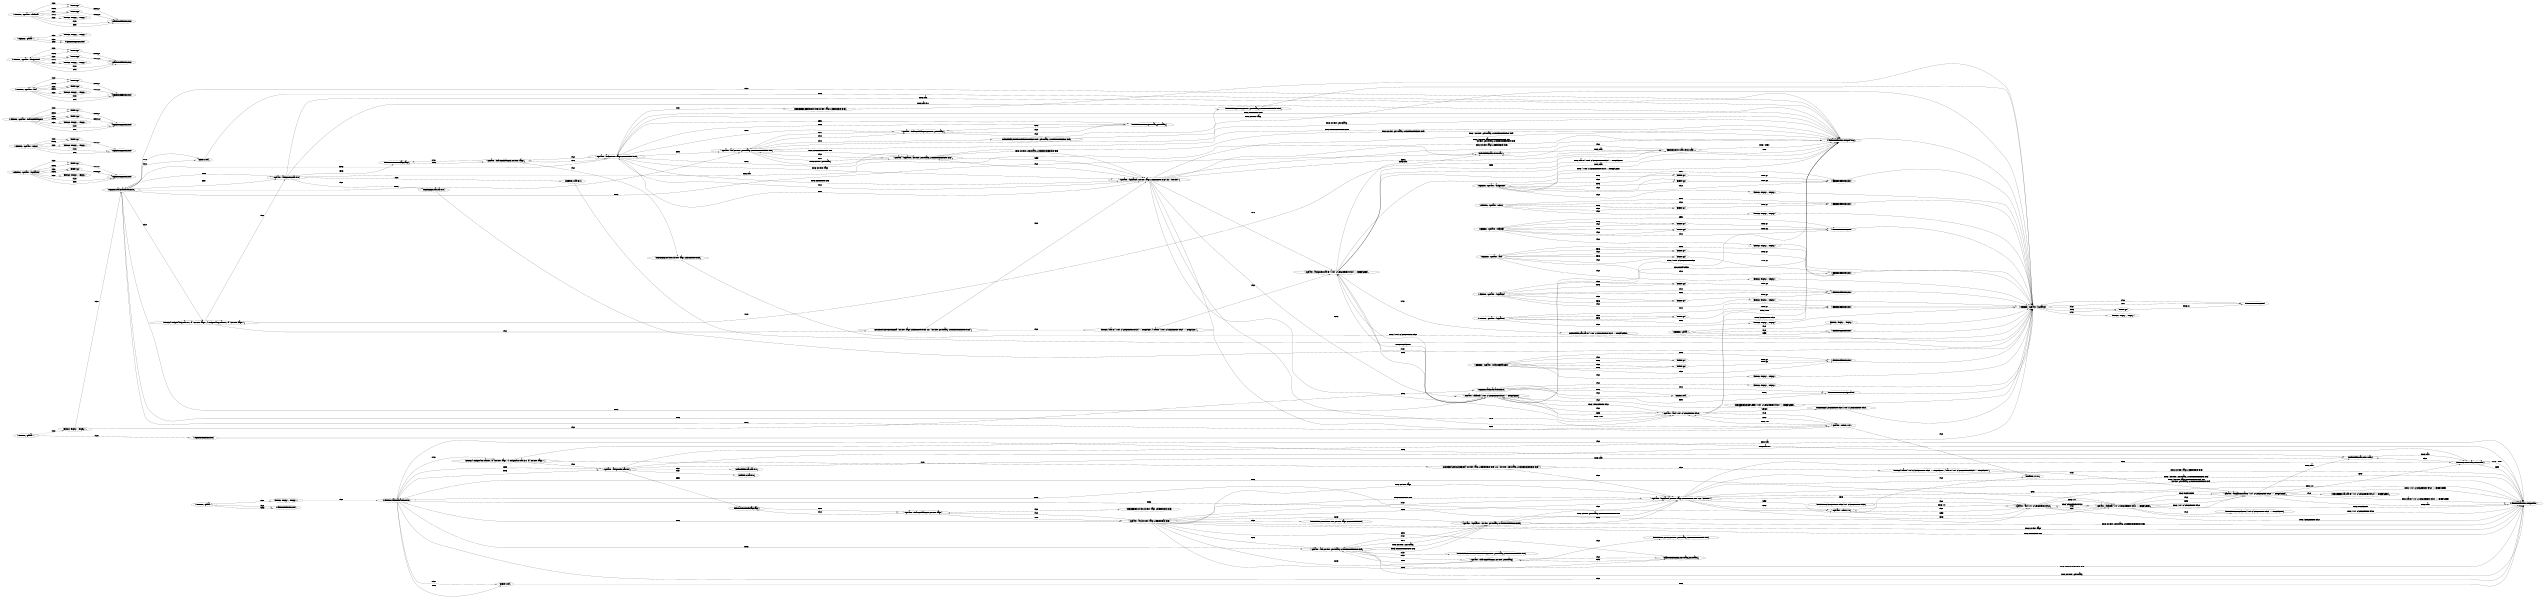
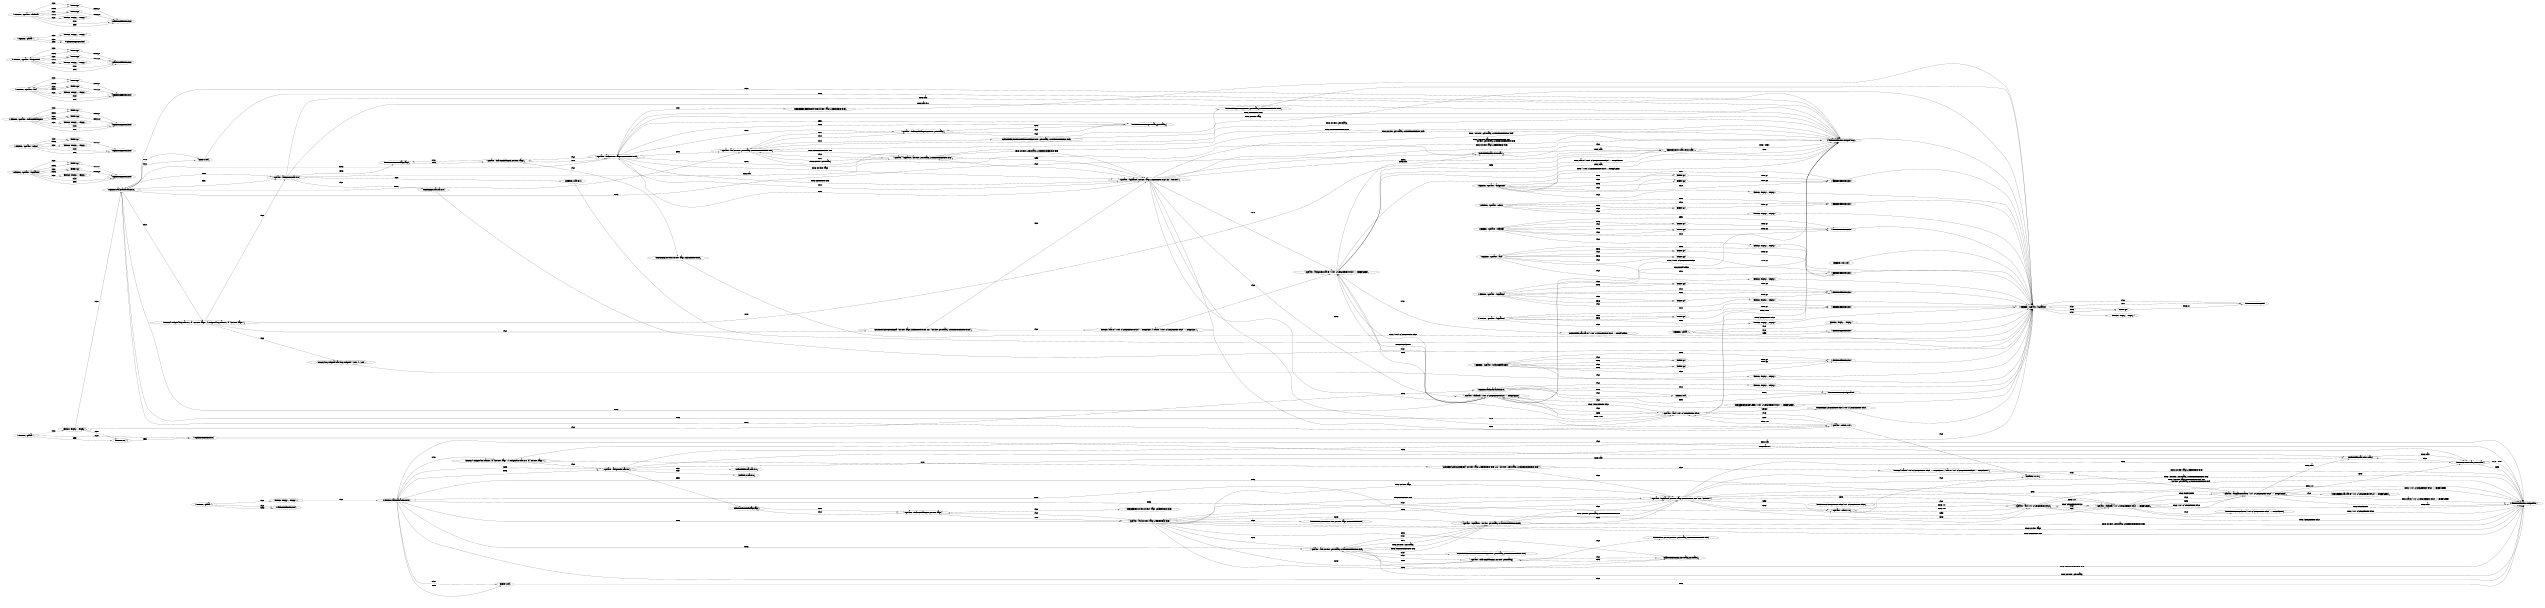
none -> (1841, 263)
none -> (341, 362)
none -> (121, 441)
(1942, 509) -> (1942, 509)
